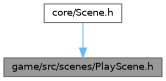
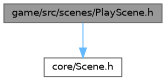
(83, 35) -> (83, 35)
